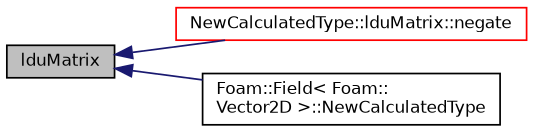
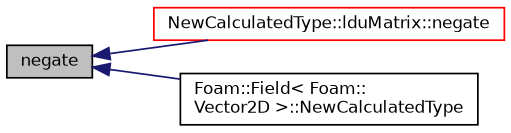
(61, 62) -> (50, 62)
